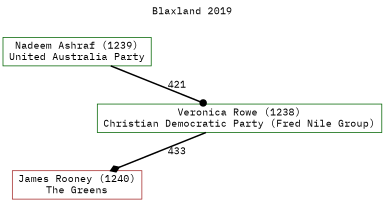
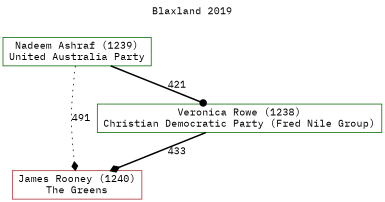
none -> (71, 114)
